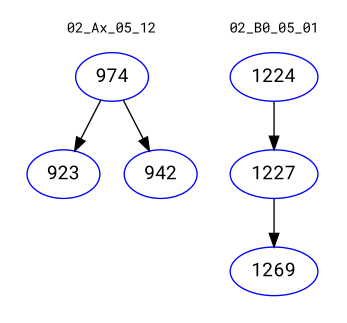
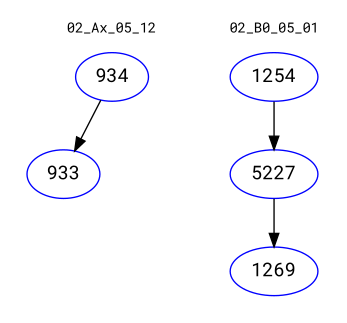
(112, 77) -> (112, 77)
(274, 77) -> (274, 77)
(63, 174) -> (63, 174)
(161, 174) -> none
(274, 174) -> (274, 174)
